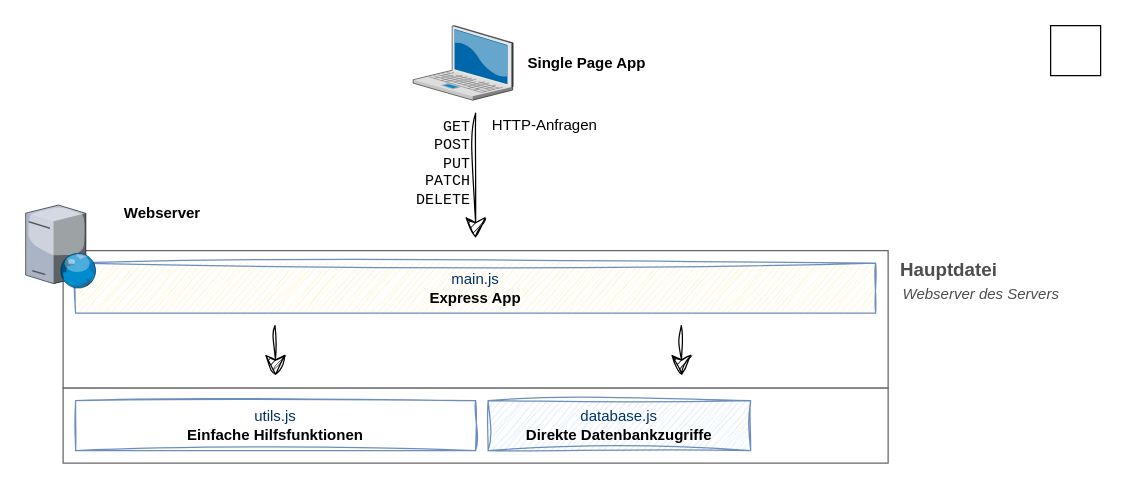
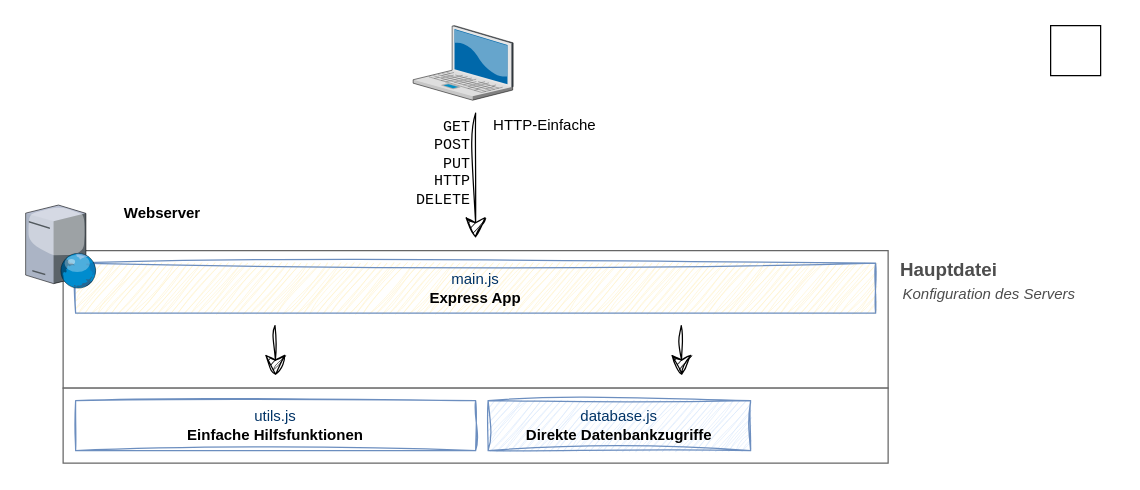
(594, 63) -> none
(545, 126) -> (545, 126)
(445, 164) -> (445, 164)
(987, 294) -> (1000, 294)
